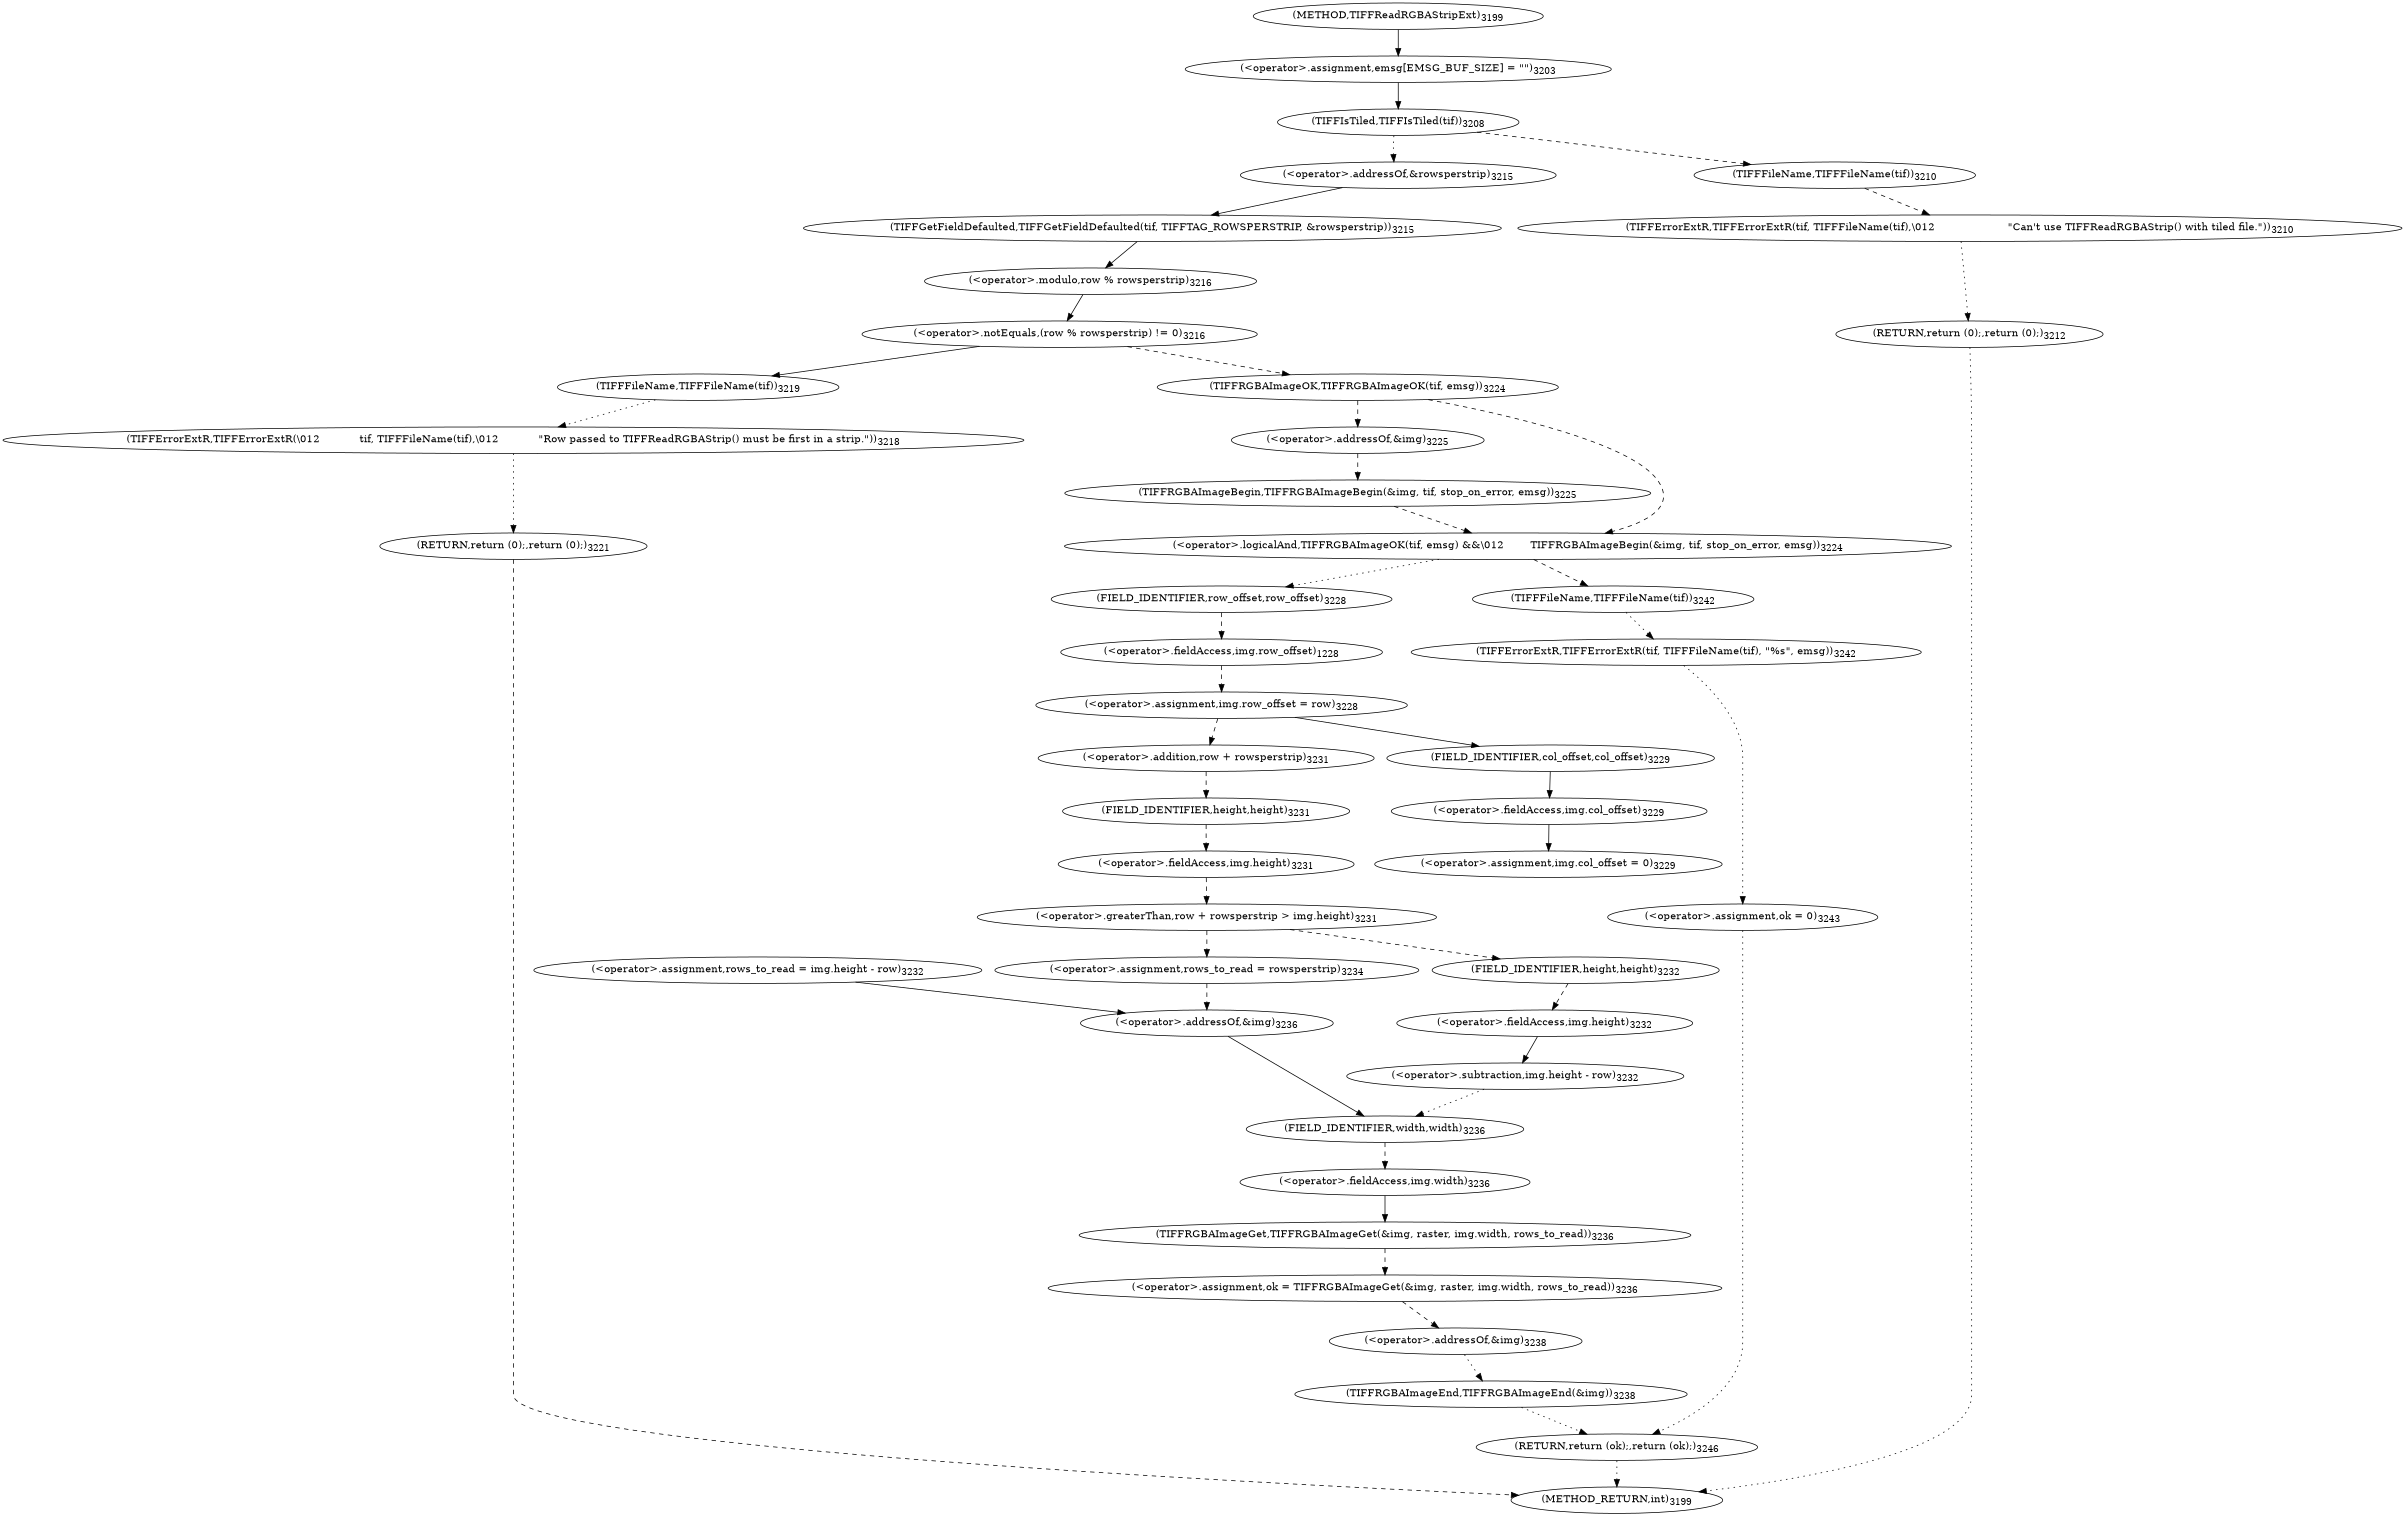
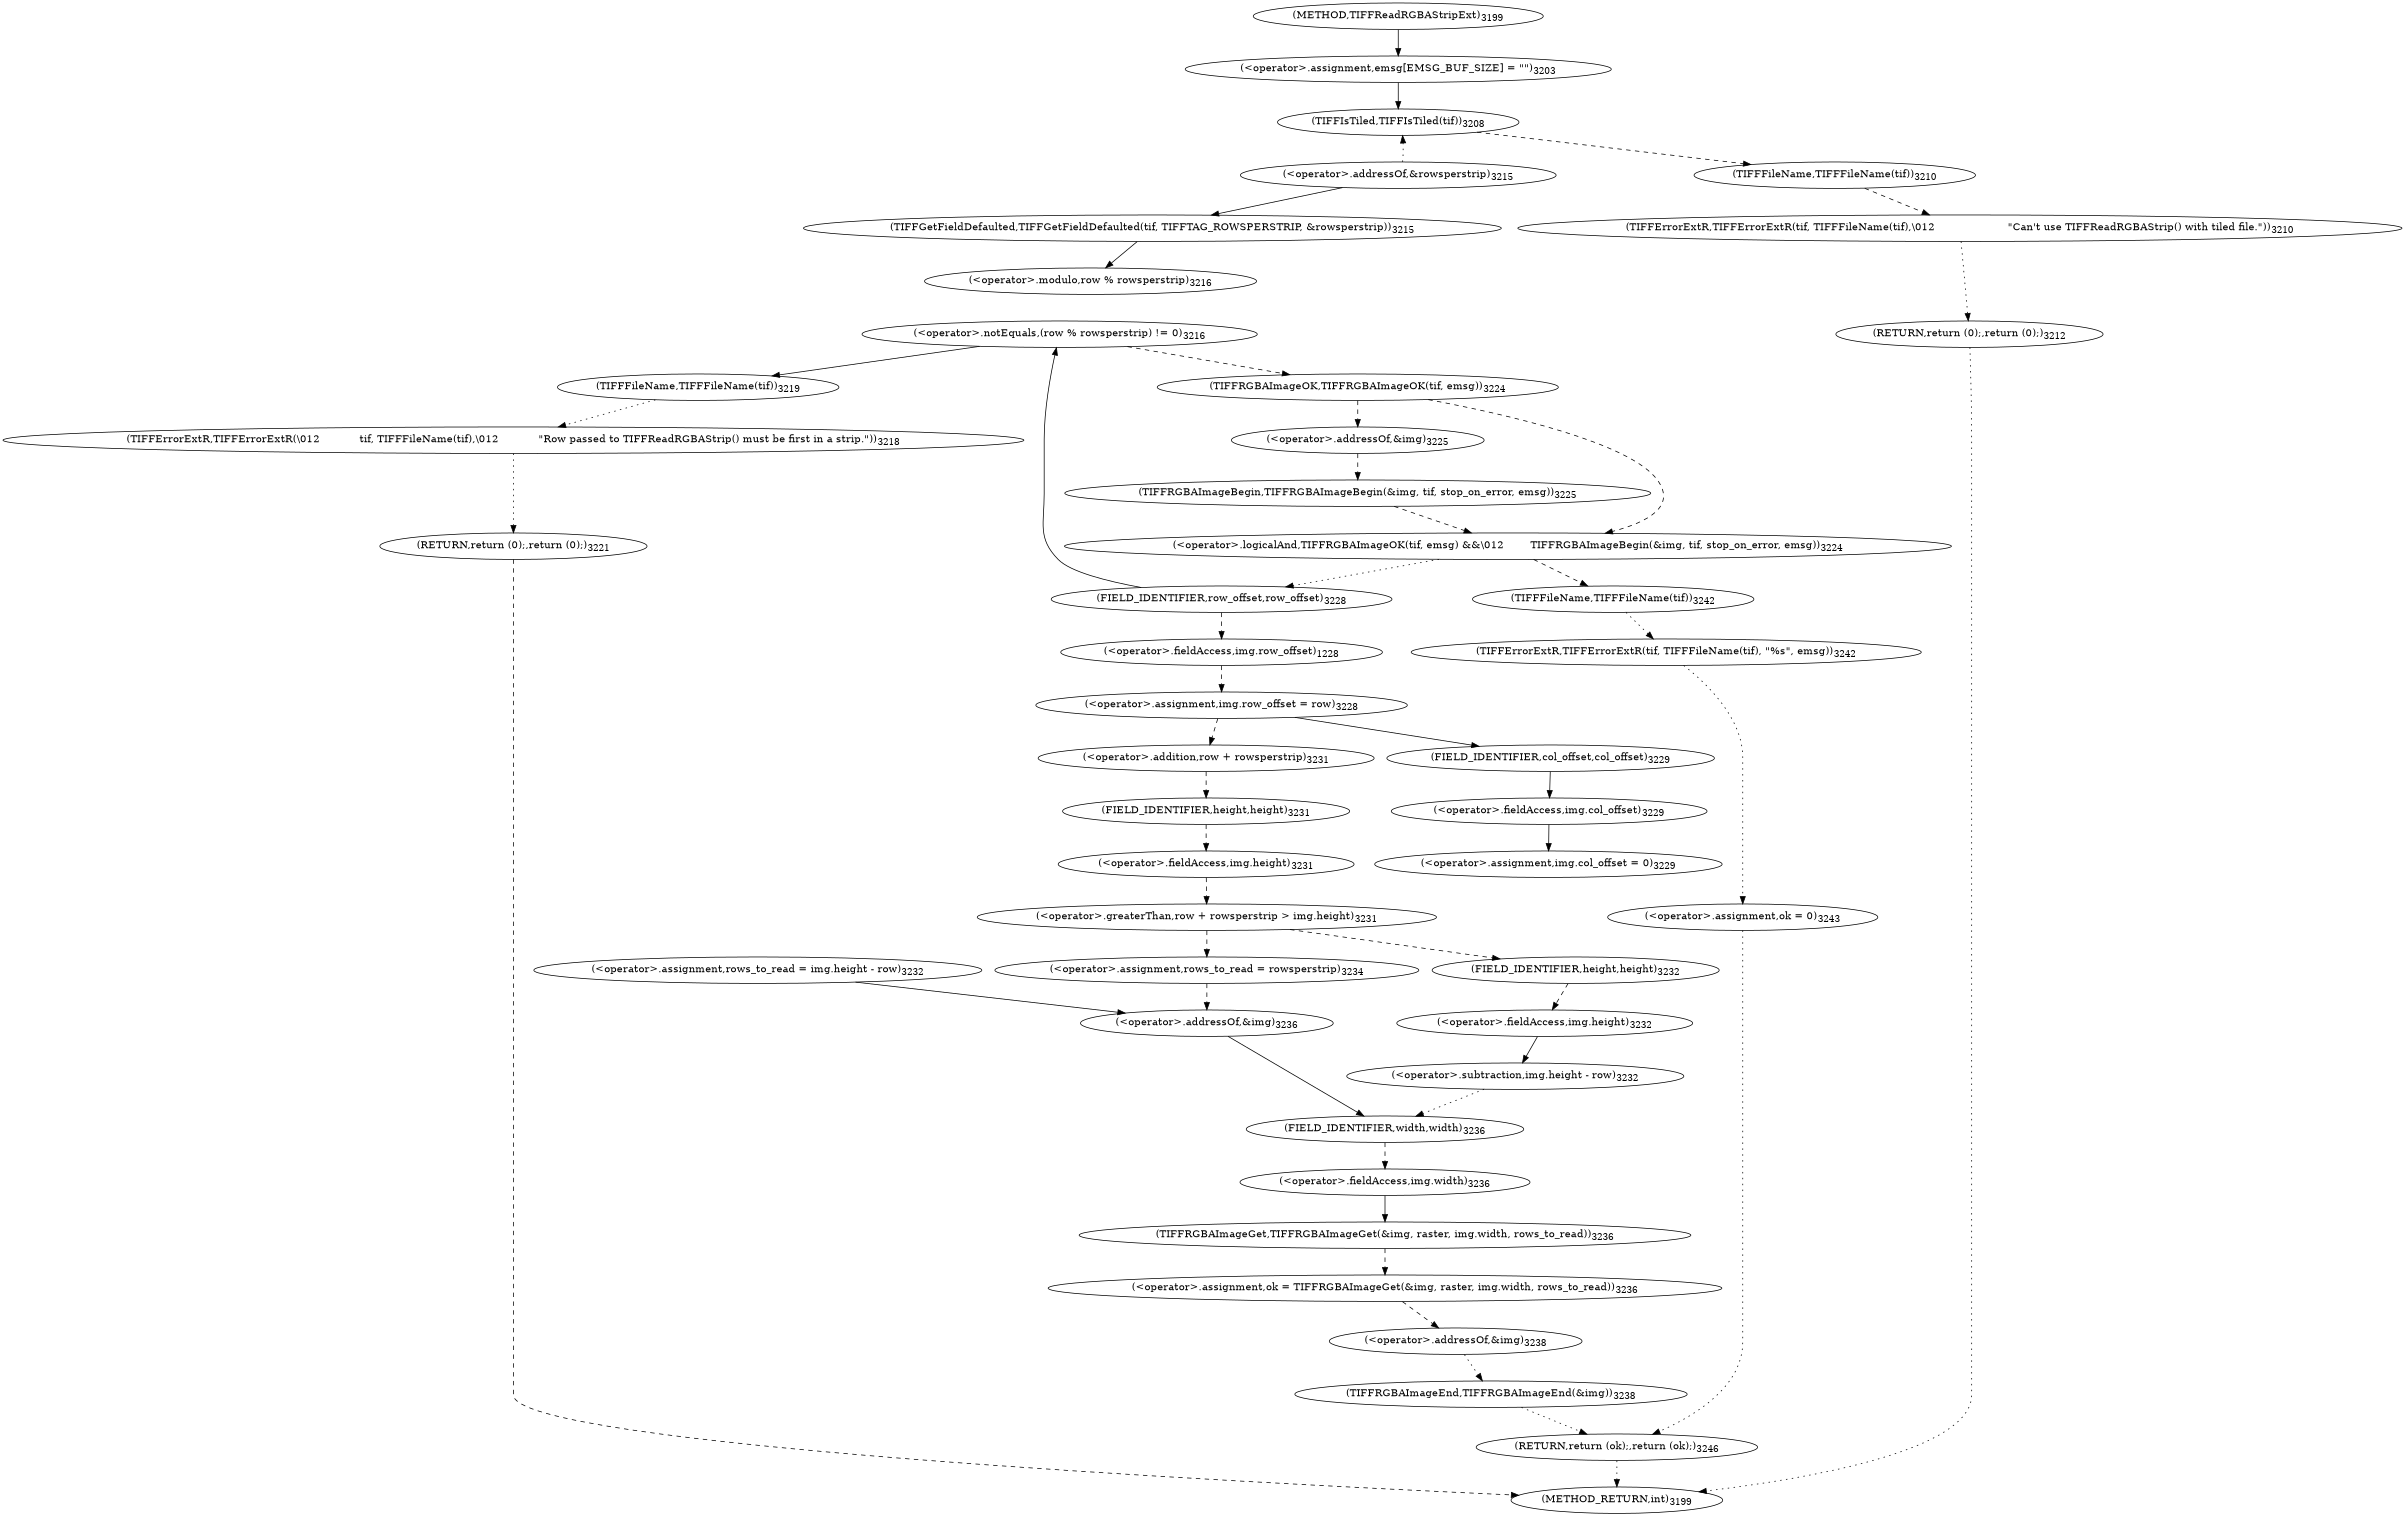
(1393, 145) -> (1403, 152)
(1077, 305) -> (1044, 503)
